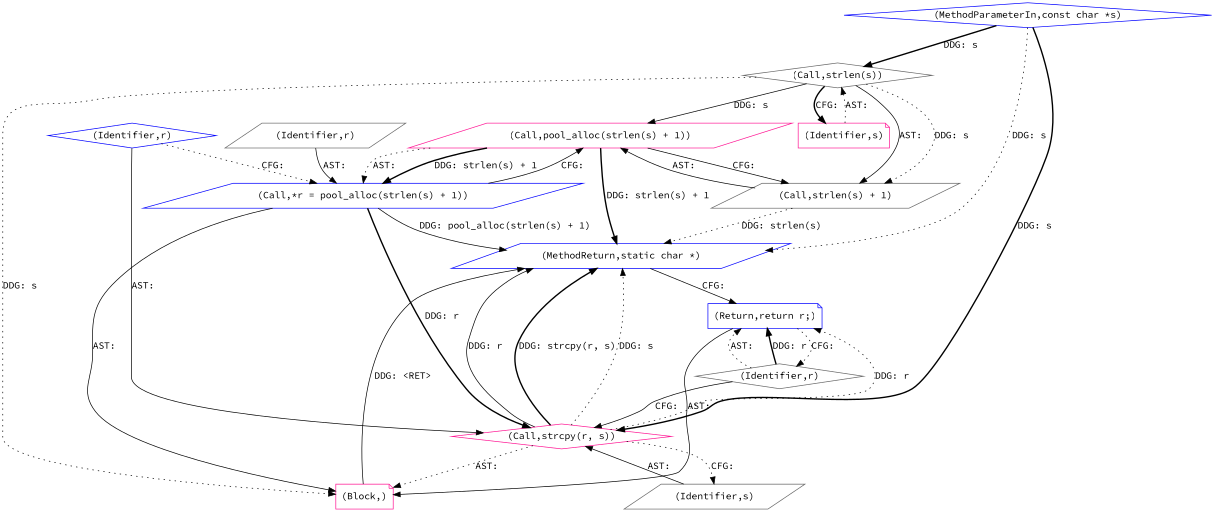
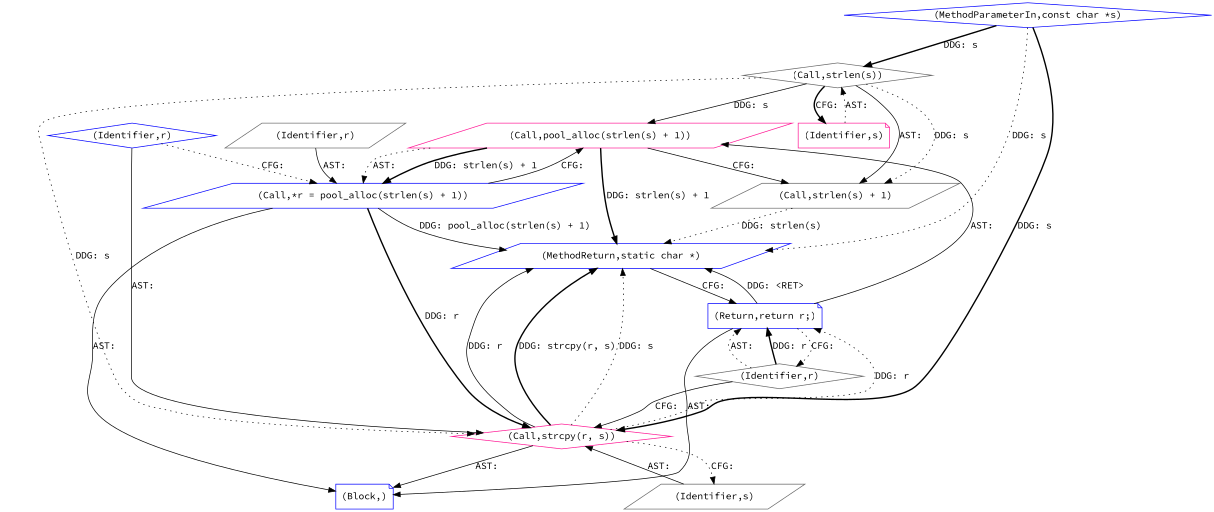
(52, 104) -> (85, 112)
(689, 176) -> (955, 179)
(387, 335) -> (737, 283)
(467, 465) -> (467, 465)
(365, 497) -> (365, 497)
